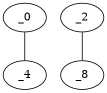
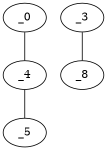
(82, 18) -> (82, 18)
none -> (25, 133)
